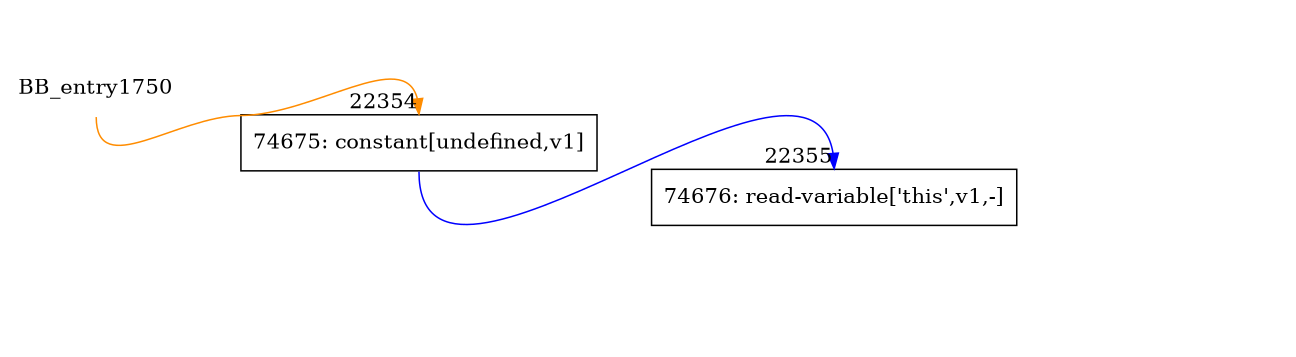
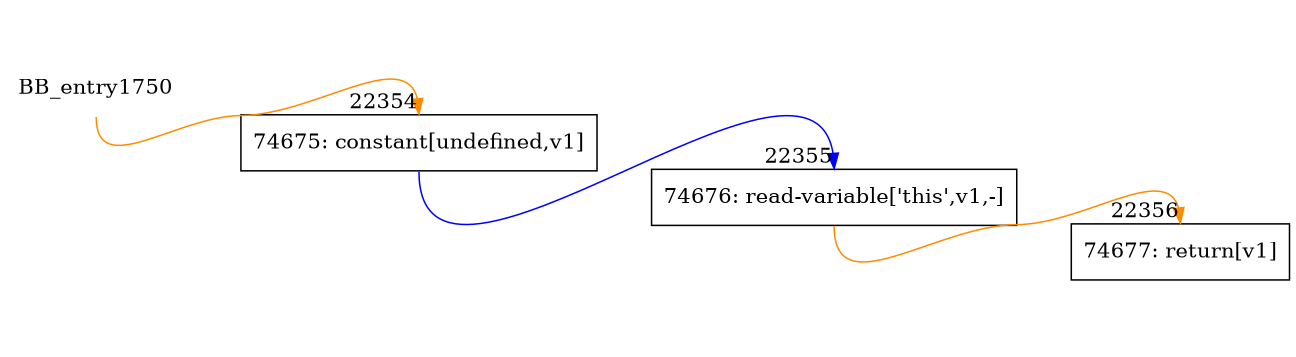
none -> (1180, 252)
